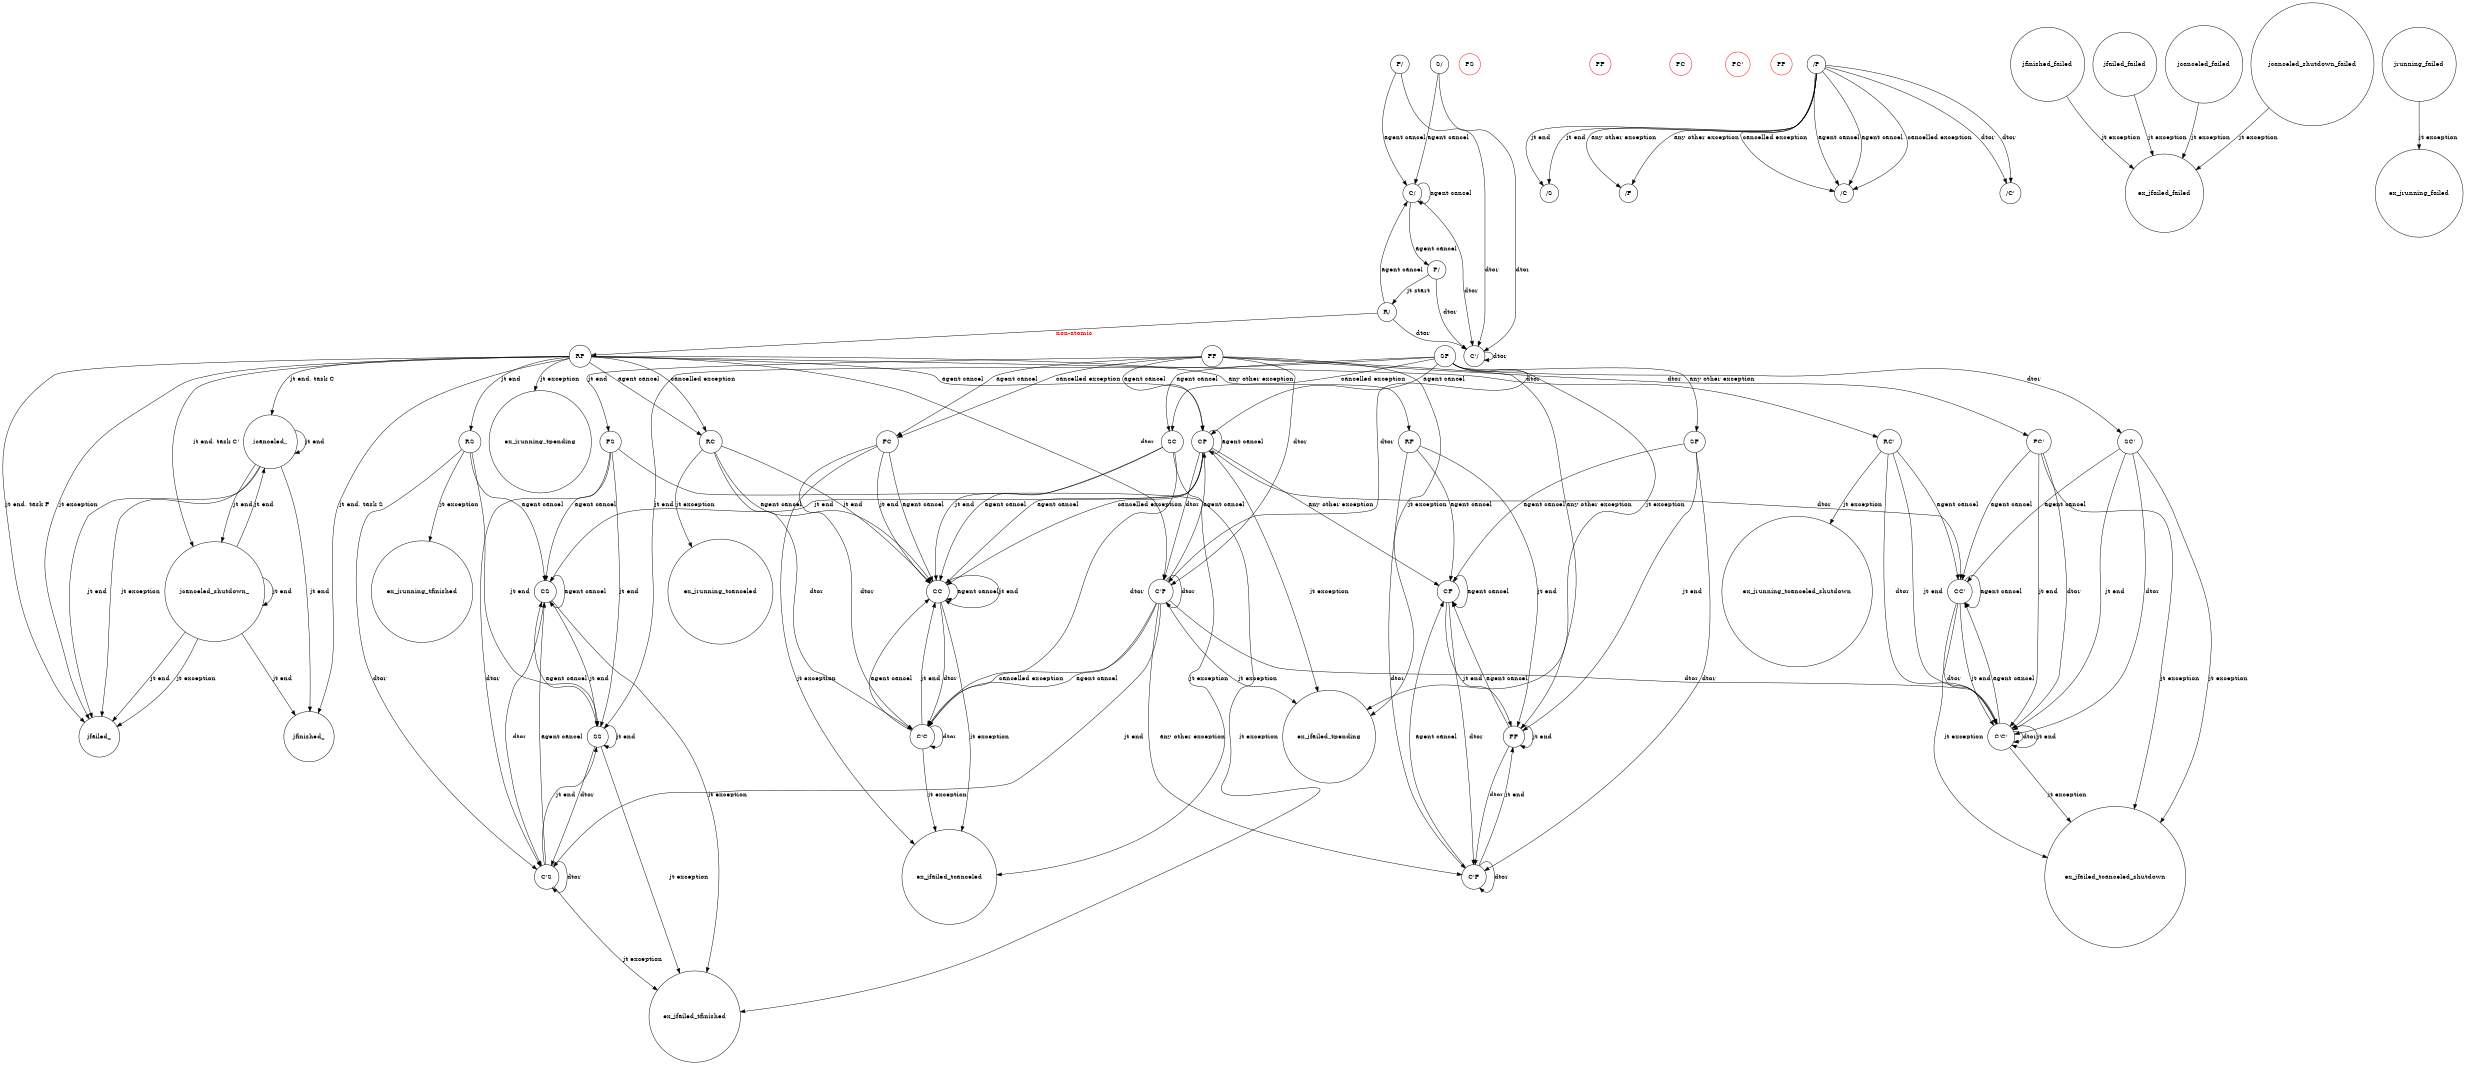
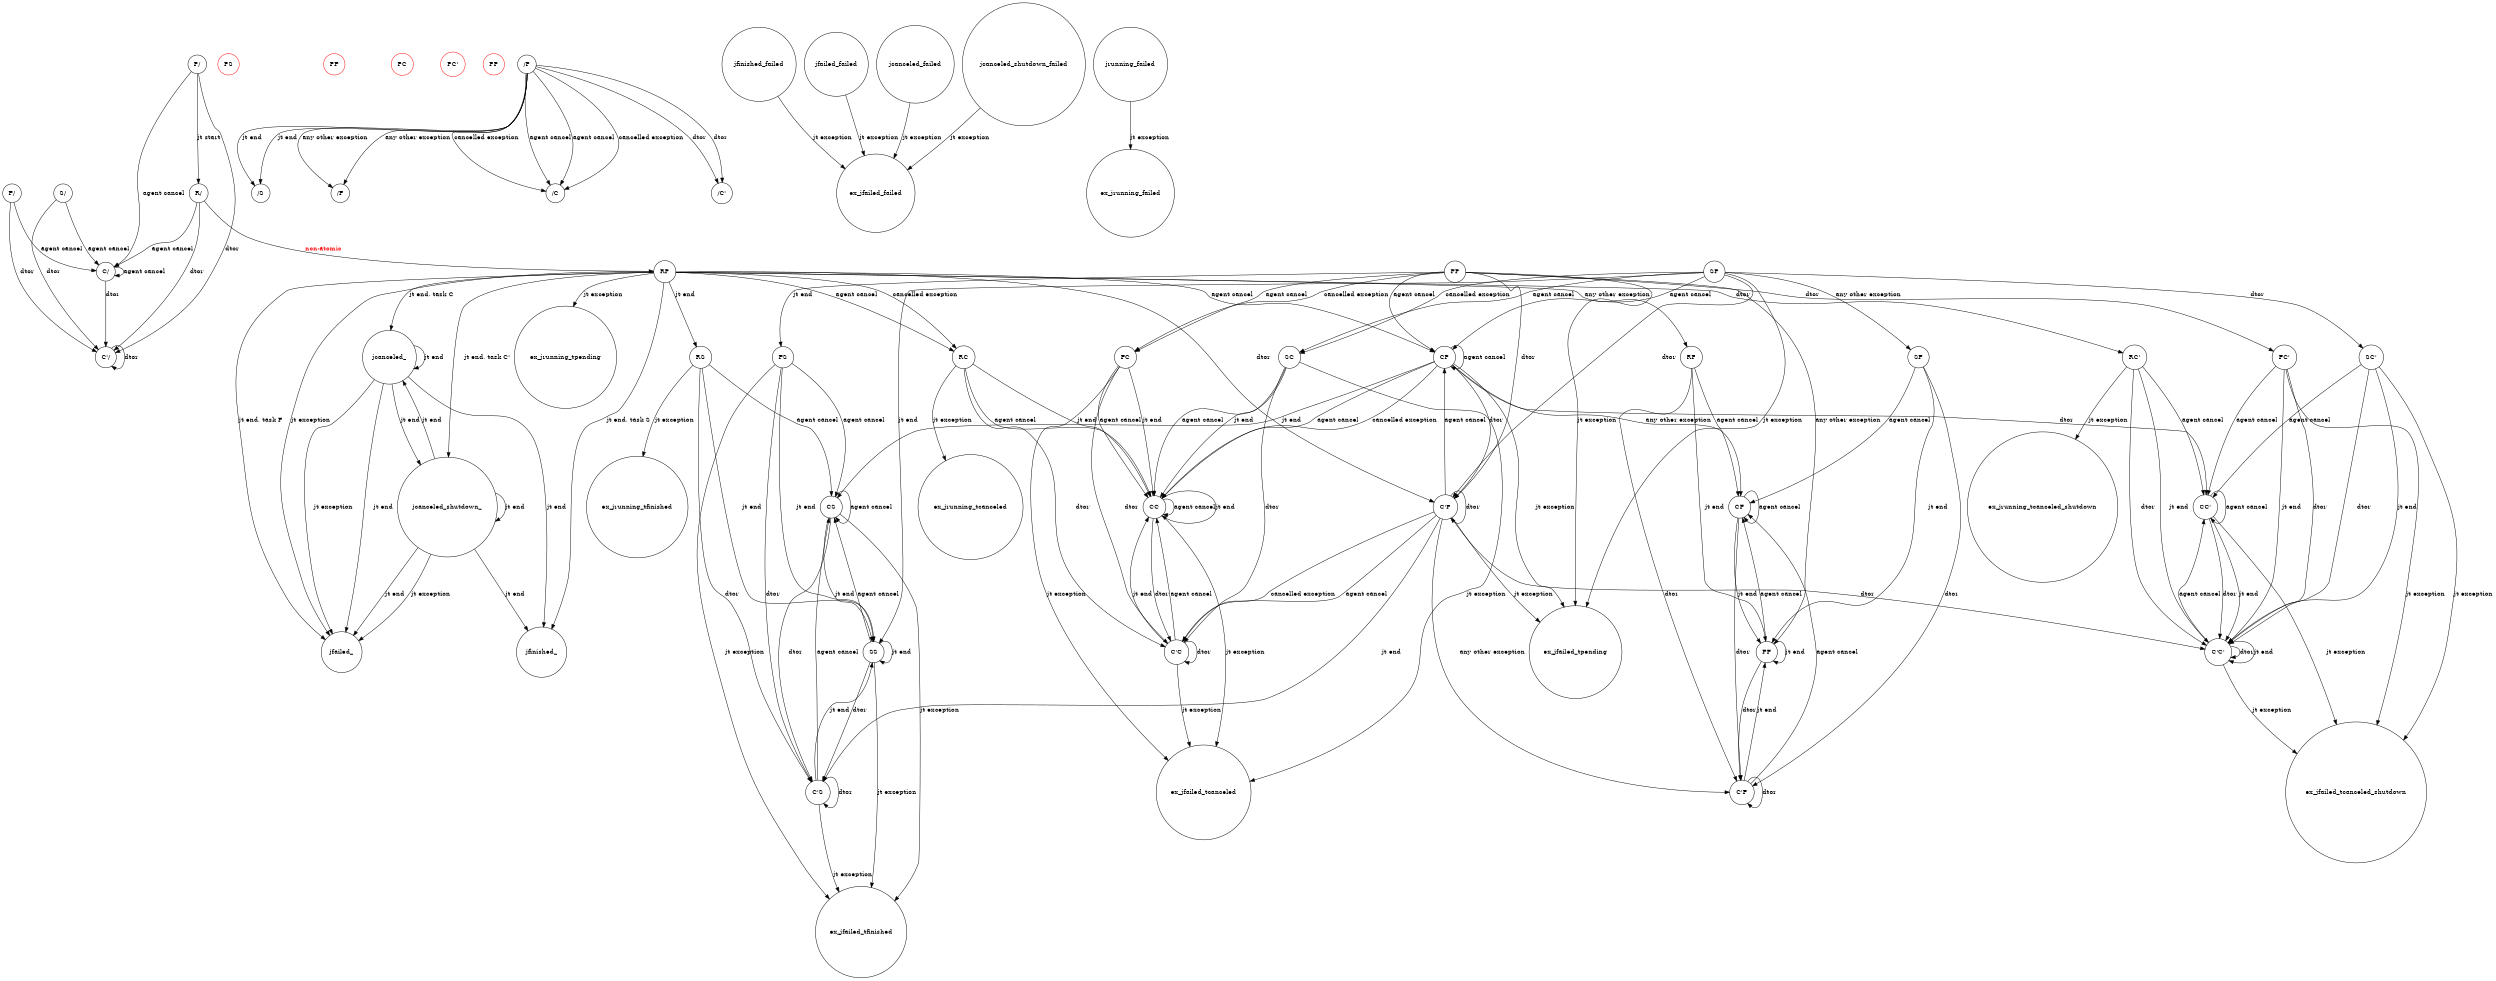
(1410, 235) -> (139, 164)
